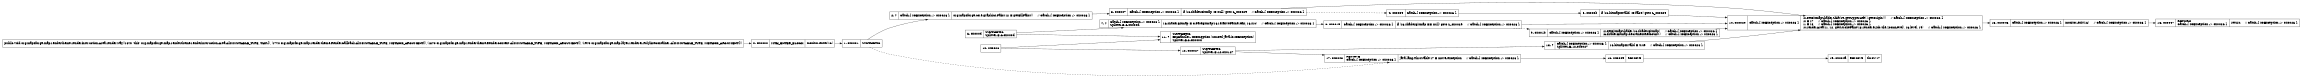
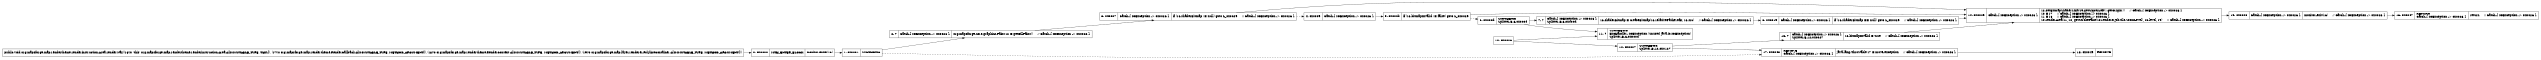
none -> (1473, 19)
(1624, 33) -> none
(1855, 58) -> none
